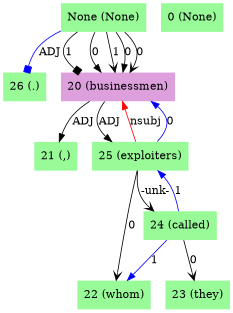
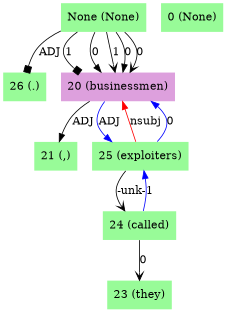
(41, 44) -> (41, 44)
(97, 119) -> (97, 119)
(114, 295) -> none
